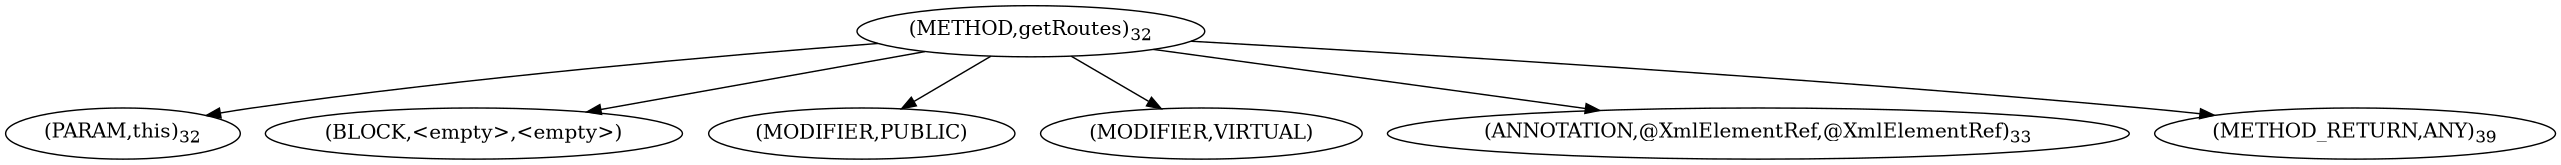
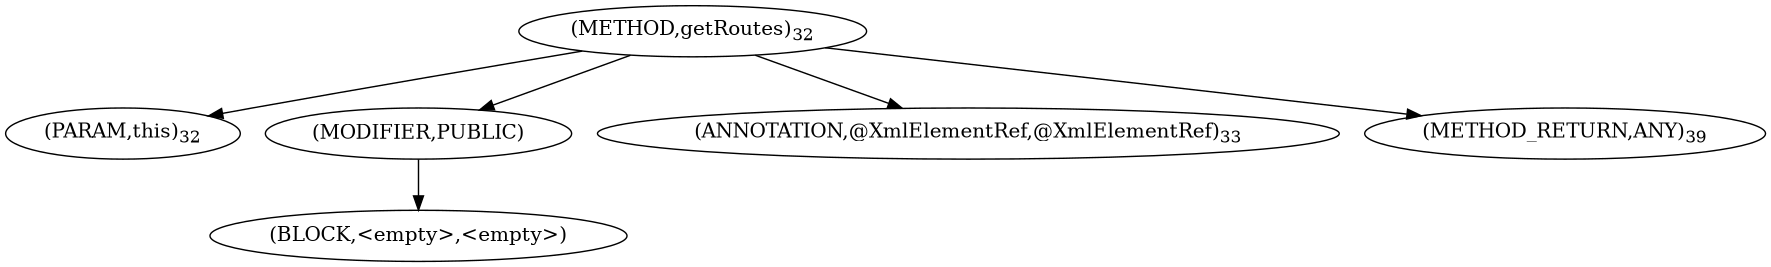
(763, 81) -> (418, 178)
(1201, 134) -> none
